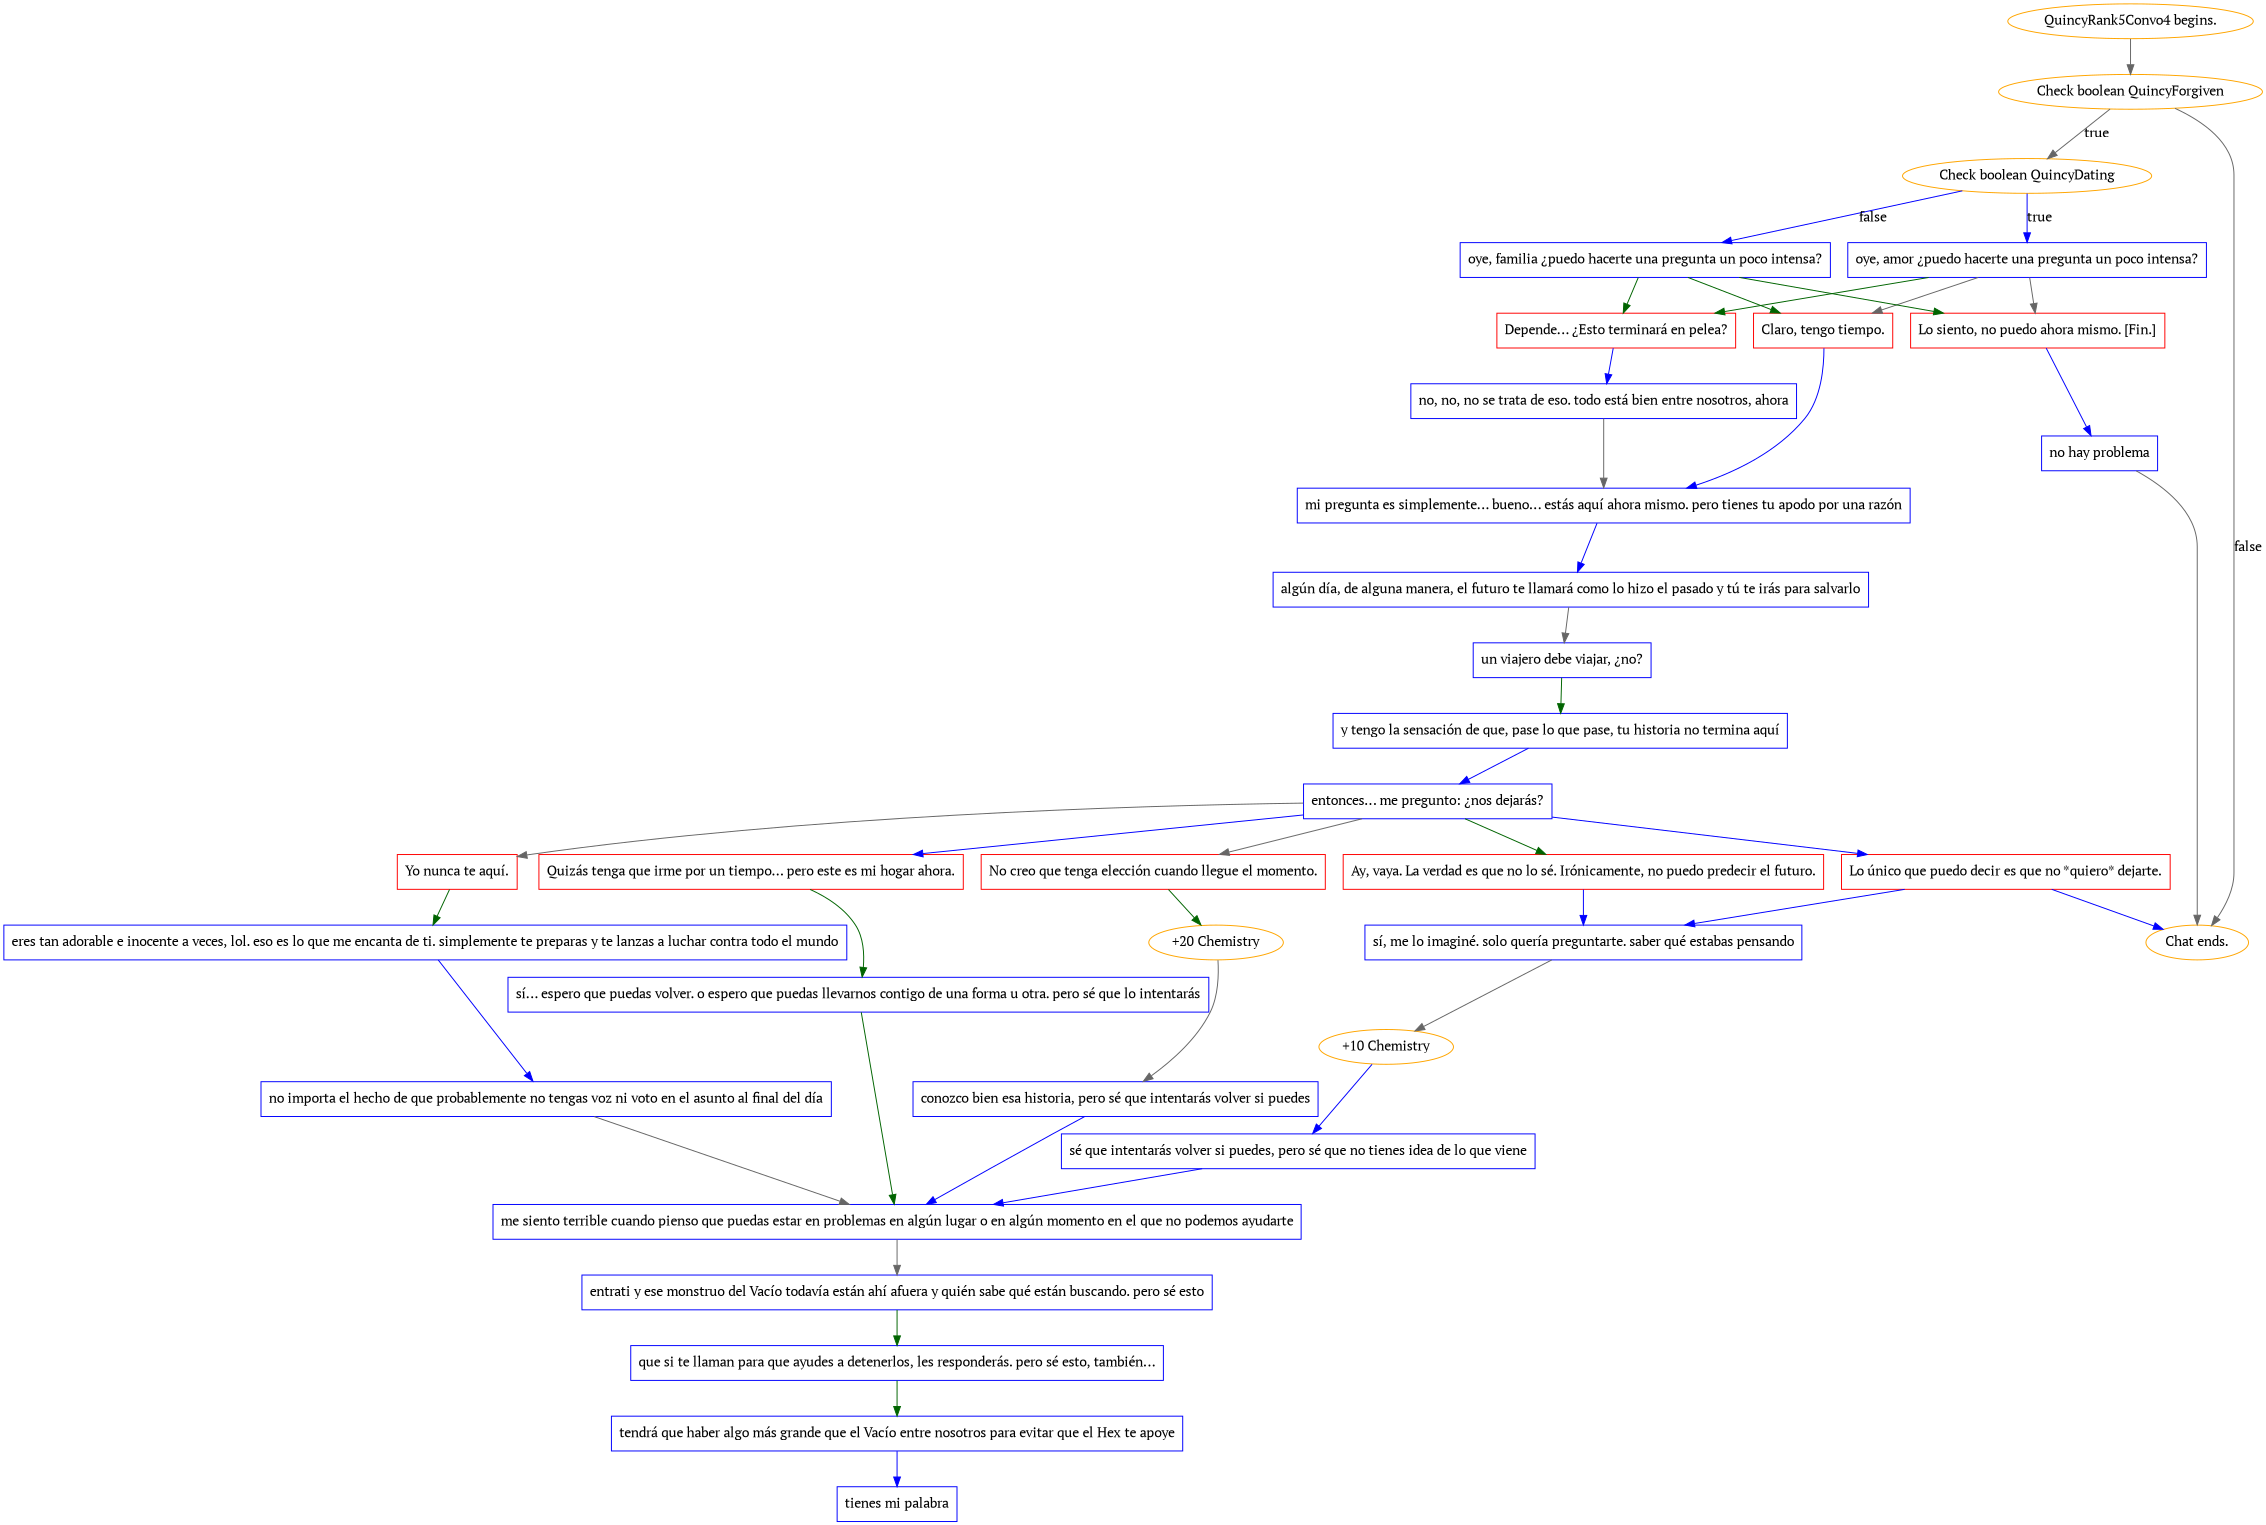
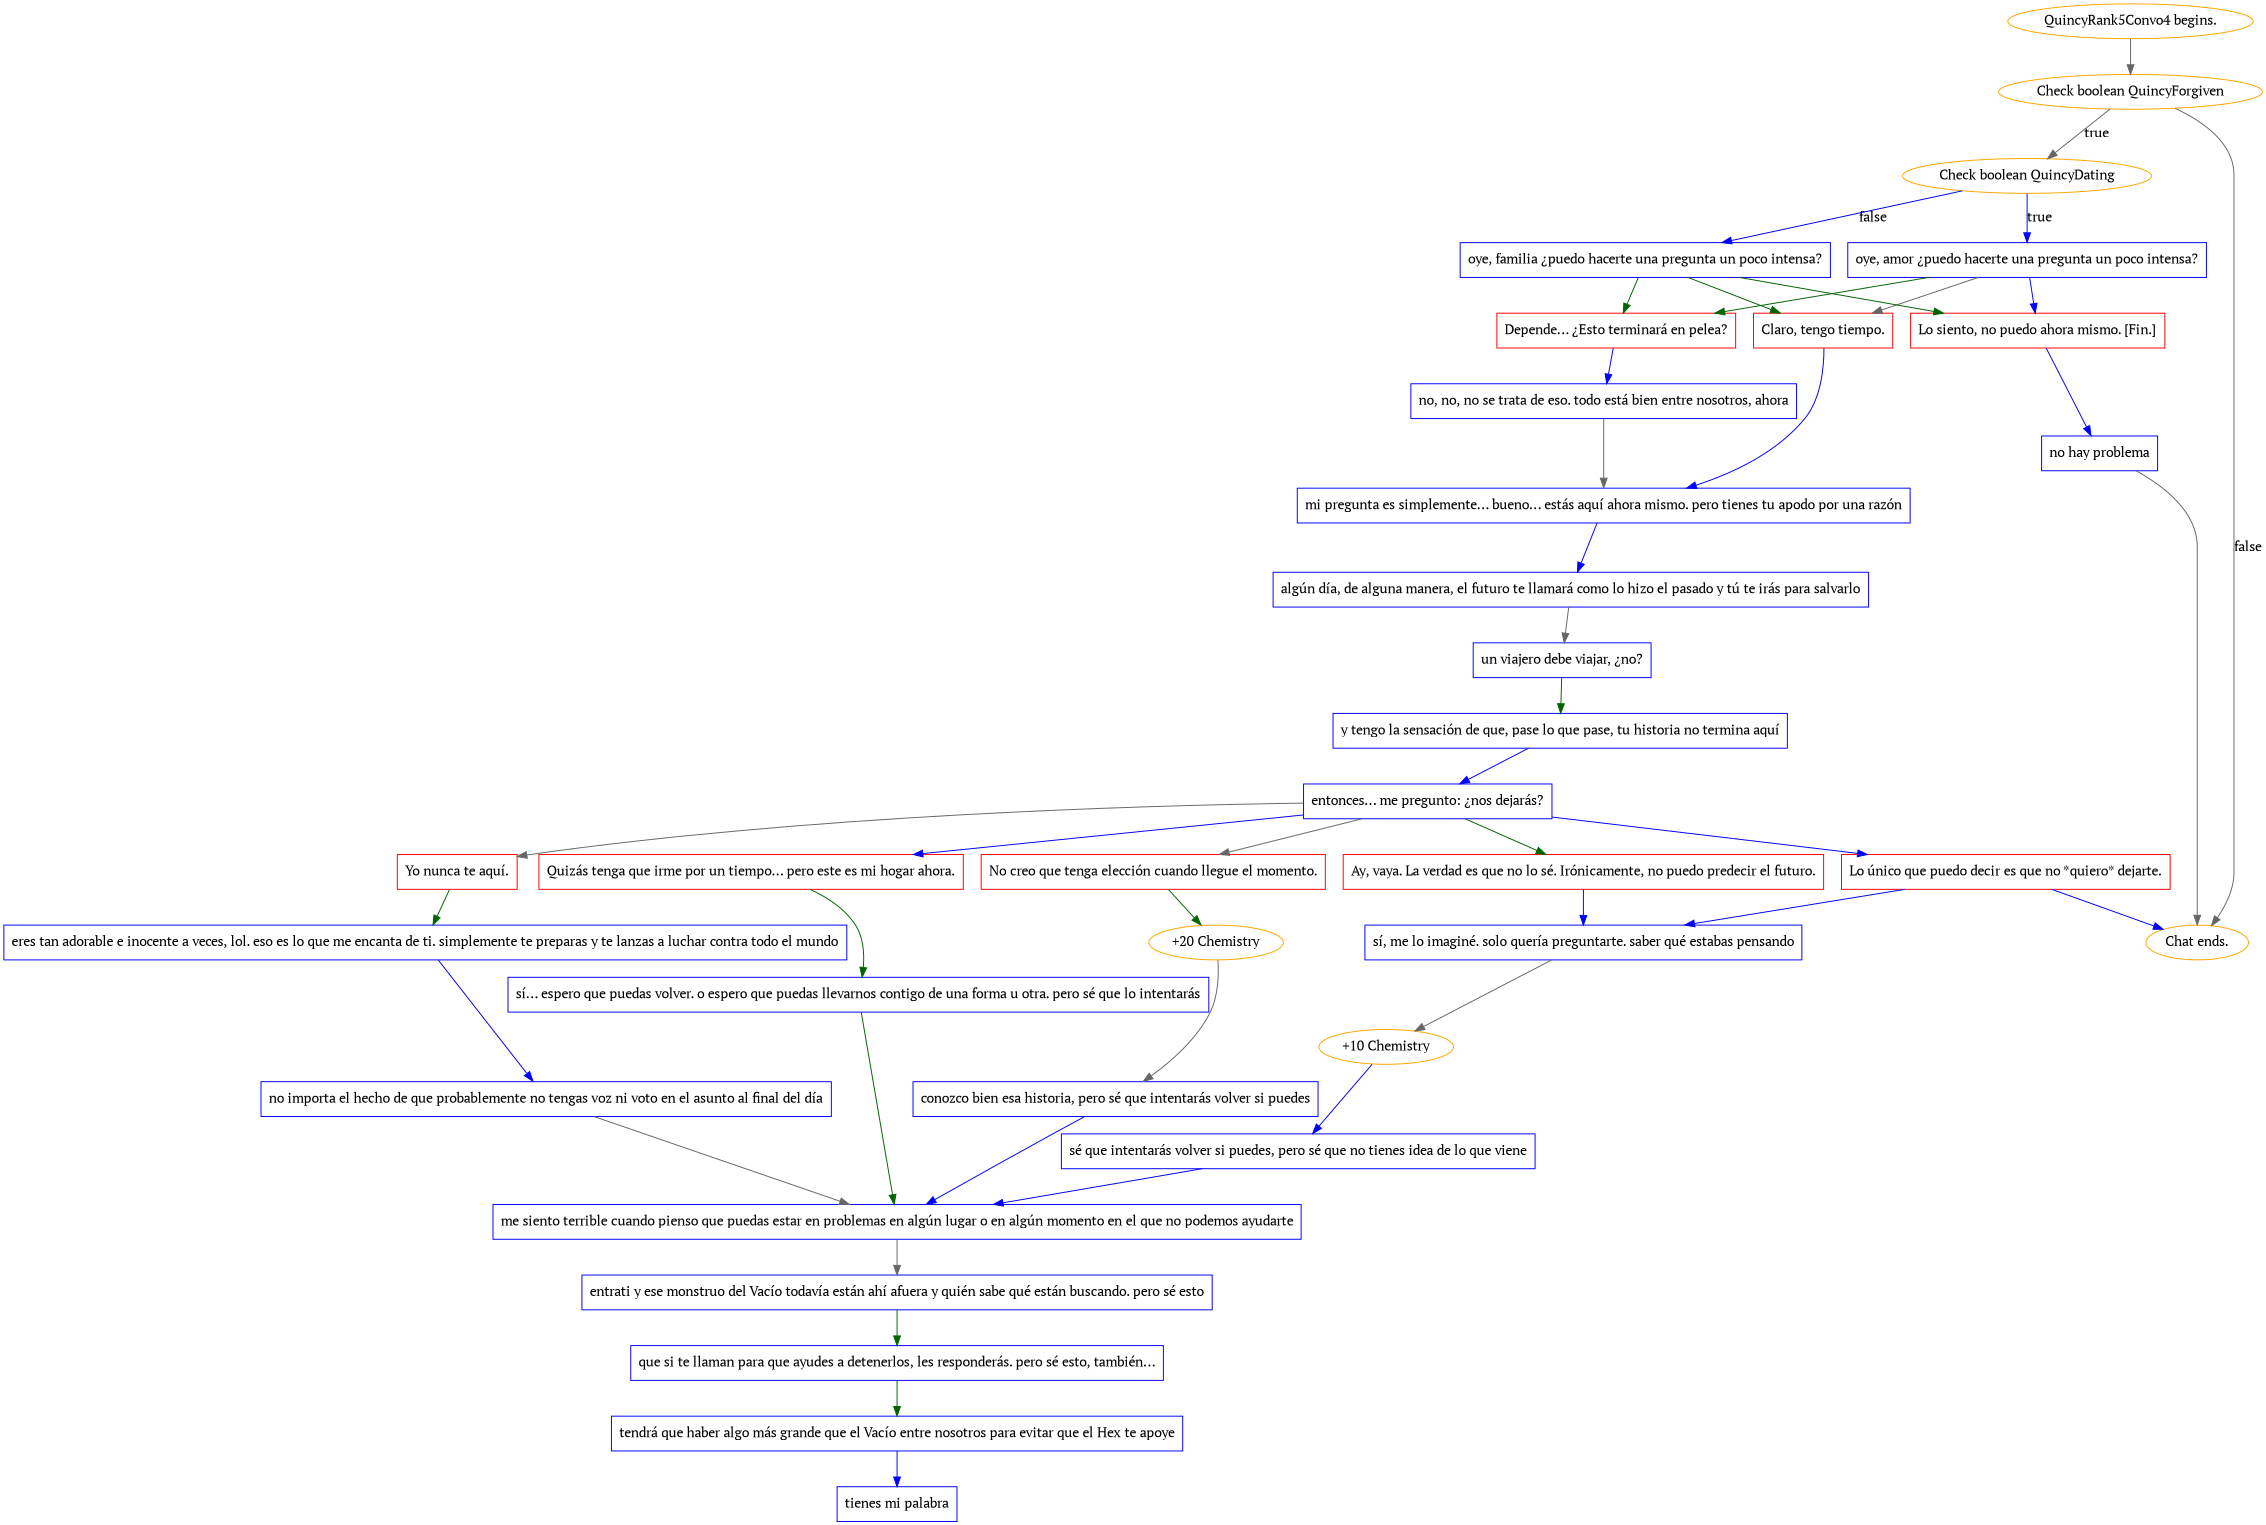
(2032, 291) -> (2032, 291)
